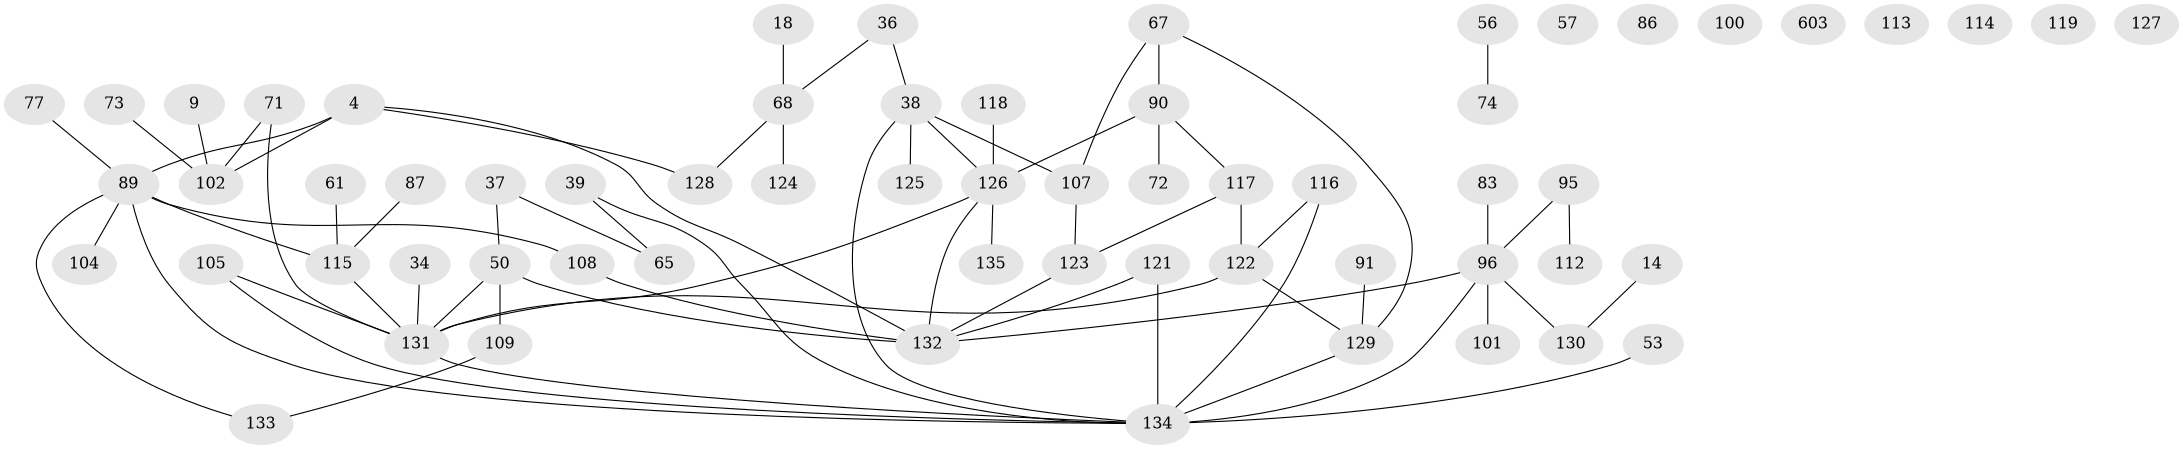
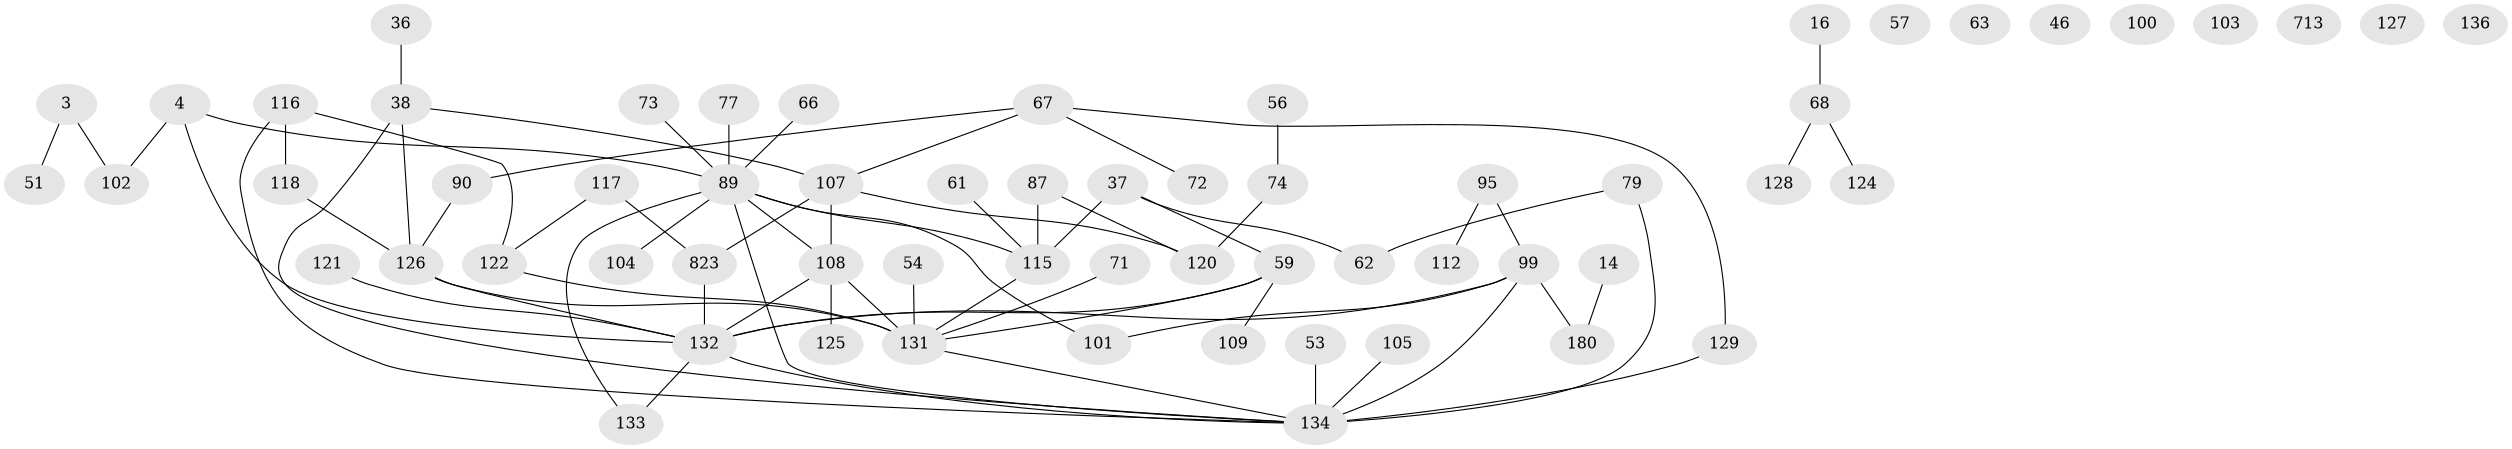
(783, 24) -> (1820, 24)
(1648, 24) -> (2060, 24)
(1813, 24) -> (2226, 24)
(1897, 24) -> (2309, 24)
(1980, 24) -> none
none -> (1980, 24)
(2063, 24) -> none
none -> (2476, 24)
(835, 65) -> none
(194, 104) -> (67, 104)
none -> (809, 104)
(250, 135) -> none
(530, 135) -> none
(163, 144) -> (684, 140)
(1200, 144) -> none
none -> (286, 145)
(911, 145) -> (831, 305)
(1159, 145) -> (1120, 144)
none -> (34, 184)
(576, 184) -> (1632, 184)
(1488, 184) -> none
none -> (1084, 218)
none -> (831, 225)
none -> (945, 240)
(420, 264) -> (913, 264)
(500, 264) -> (1284, 264)
(664, 264) -> (1364, 264)
(991, 264) -> none
(1074, 264) -> (704, 264)
none -> (1202, 264)
(1366, 264) -> none
(1488, 264) -> (1529, 264)
(306, 302) -> (873, 305)
(1307, 308) -> none
(1158, 344) -> (1005, 406)
(1571, 344) -> (1582, 344)
(379, 391) -> (668, 384)
